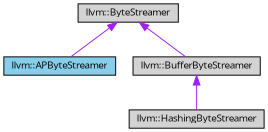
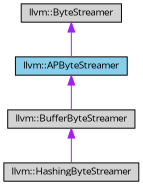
(166, 42) -> (71, 97)
